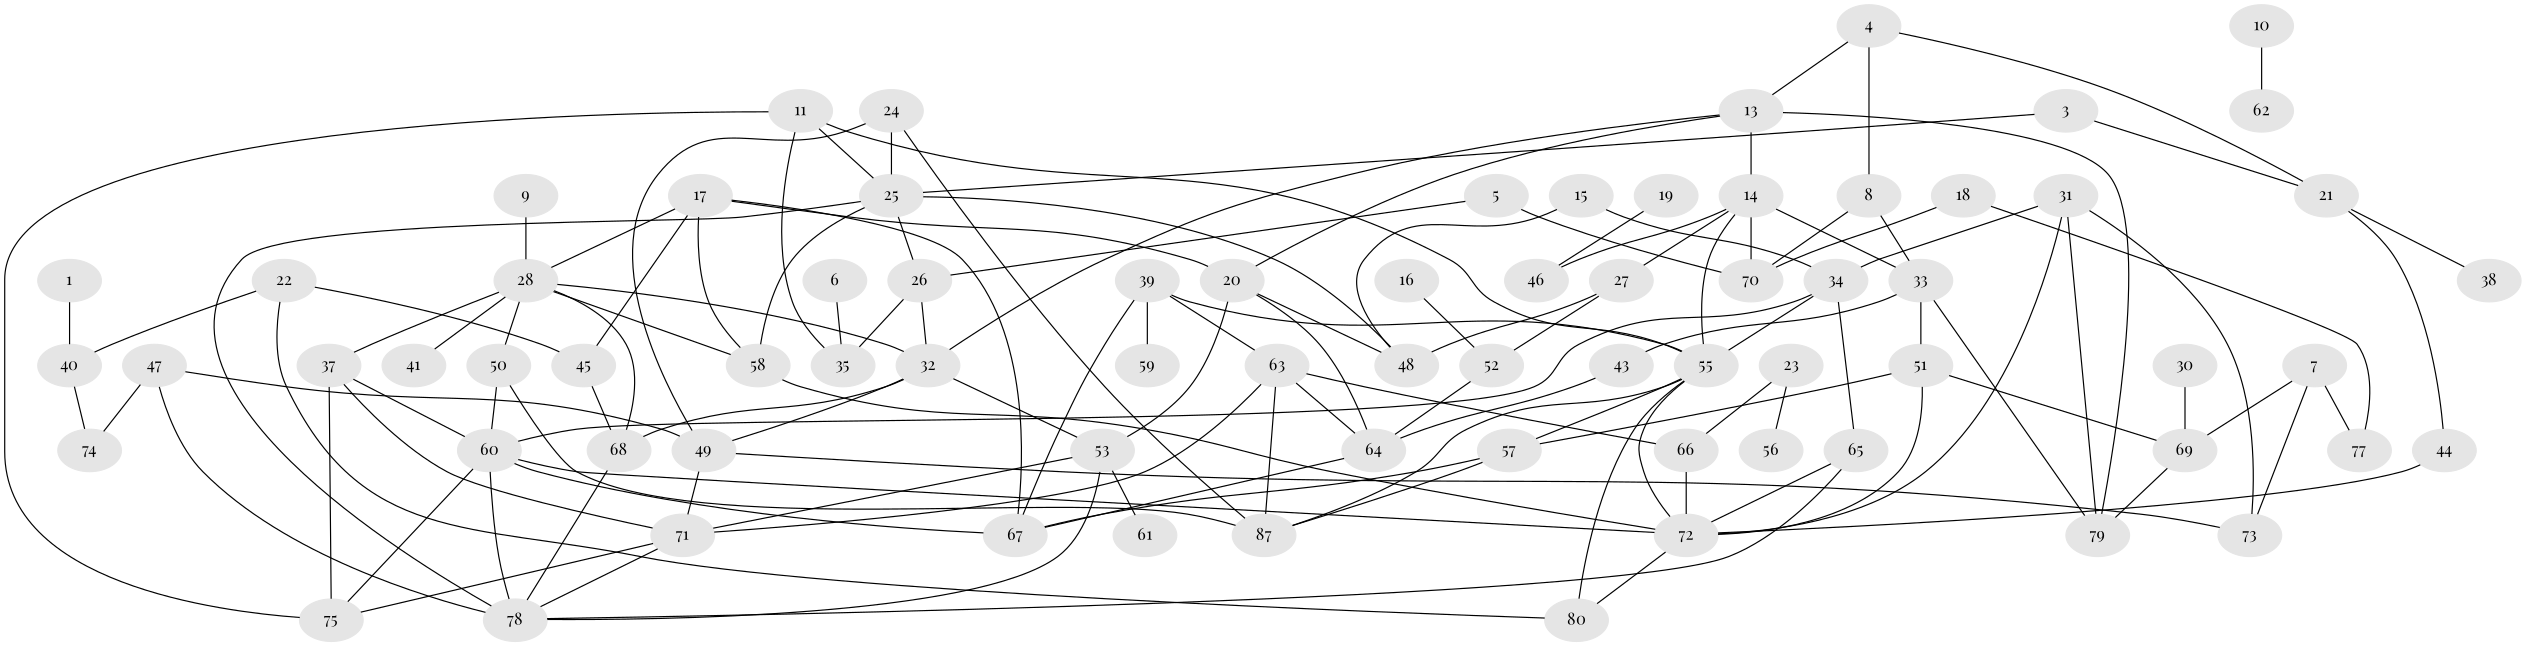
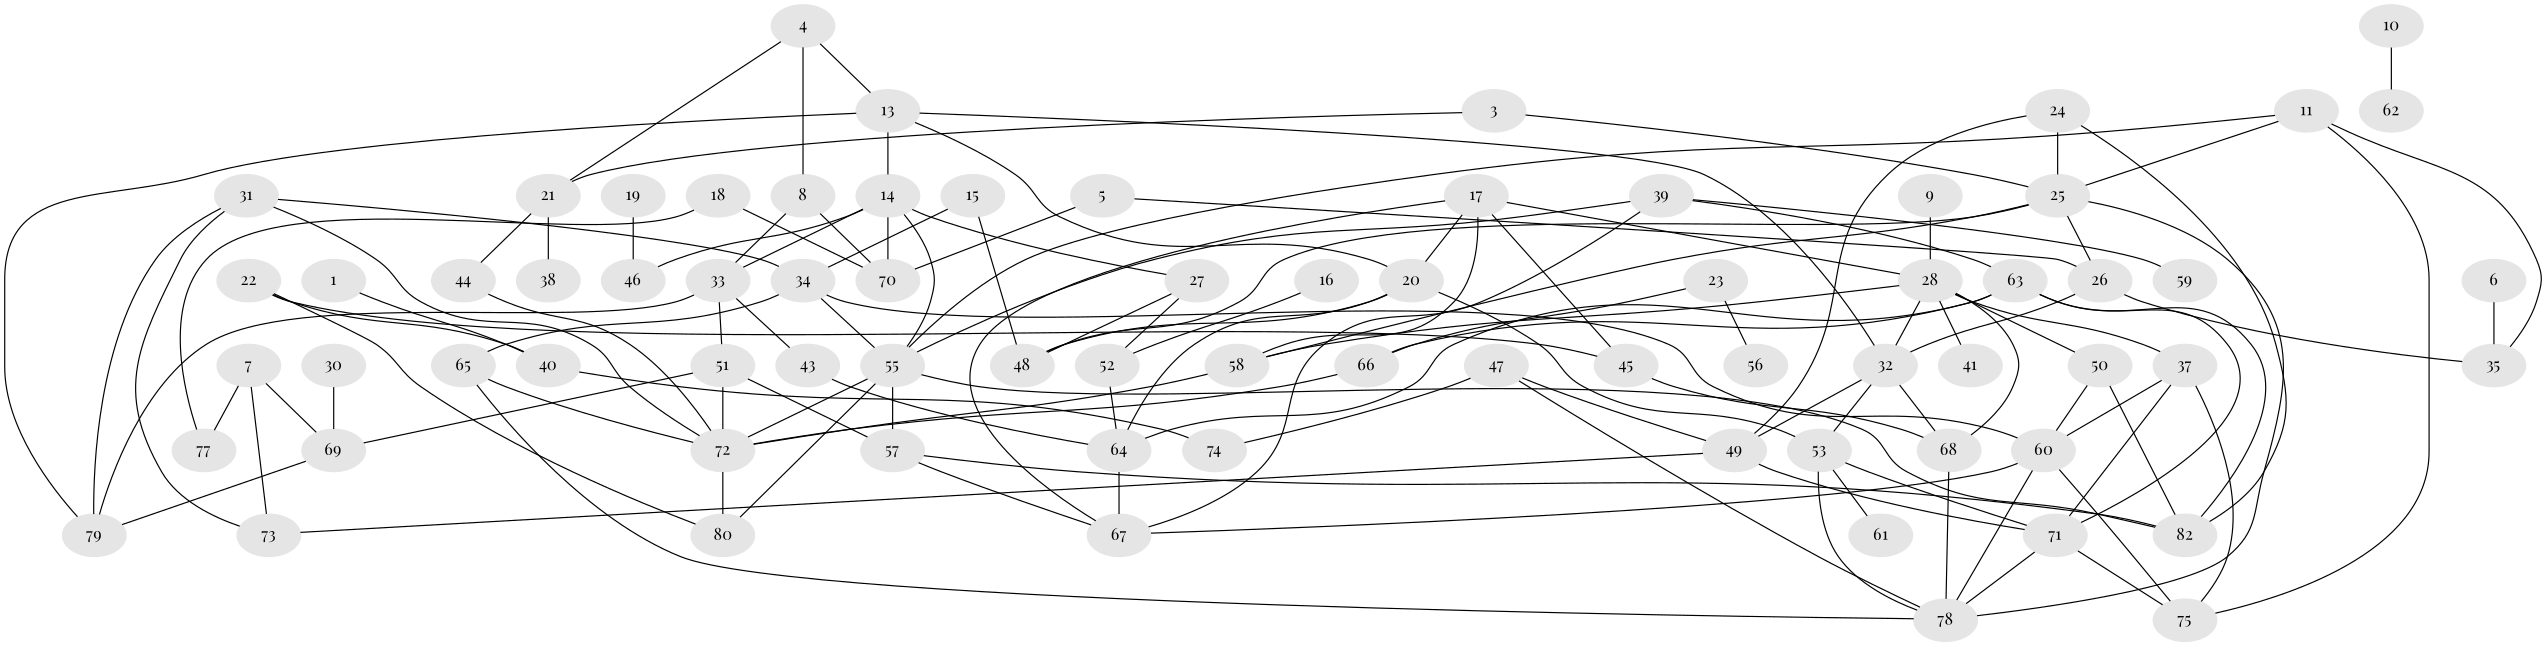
(972, 495) -> none
(1264, 535) -> (2185, 535)
